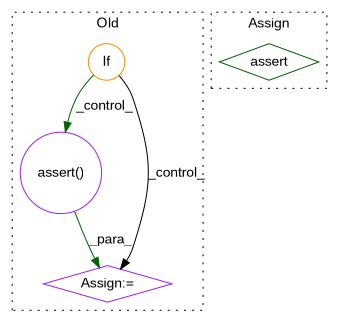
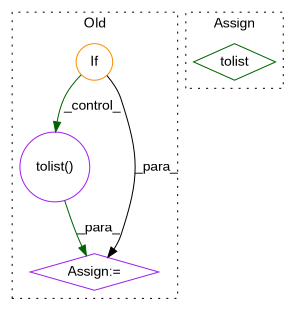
(269, 62) -> (235, 62)
(61, 173) -> (55, 167)
(177, 173) -> (157, 167)
